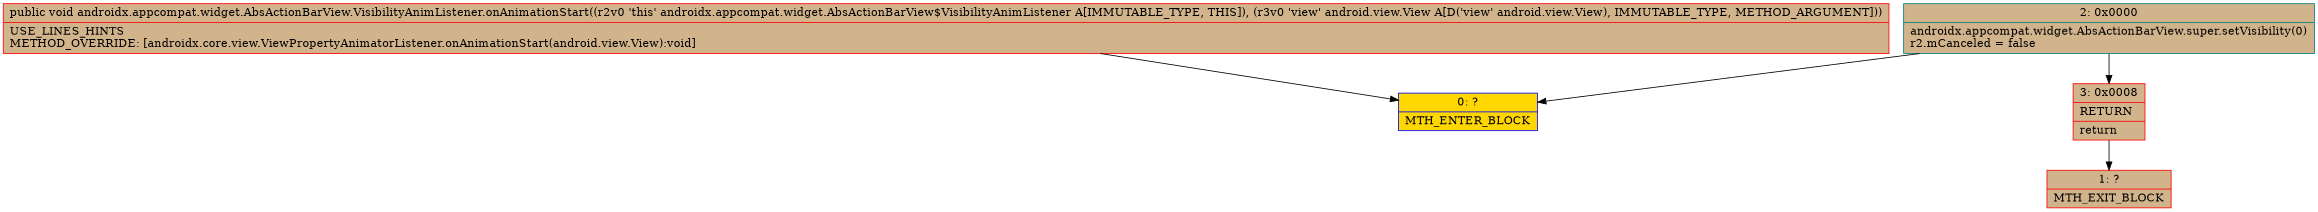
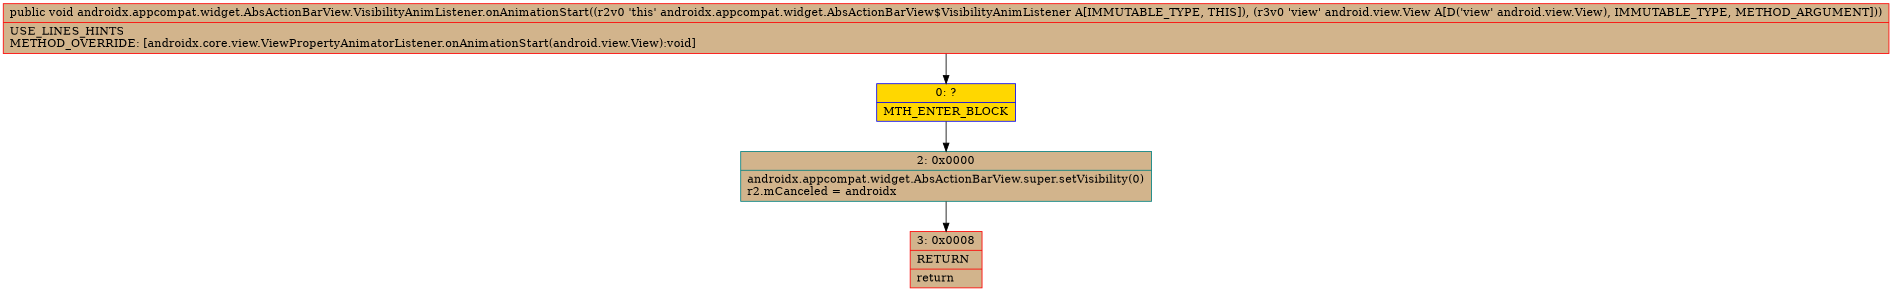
(1973, 44) -> (822, 192)
(1733, 77) -> (946, 132)
(2109, 189) -> none
